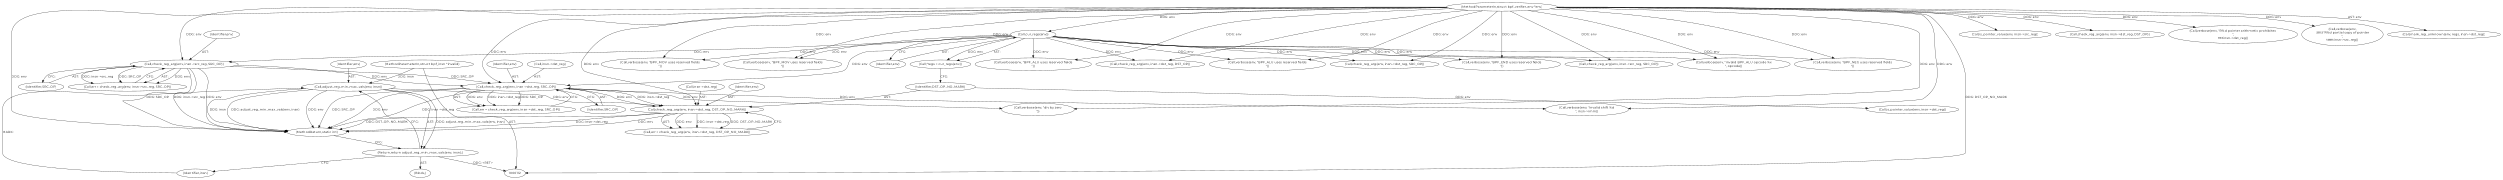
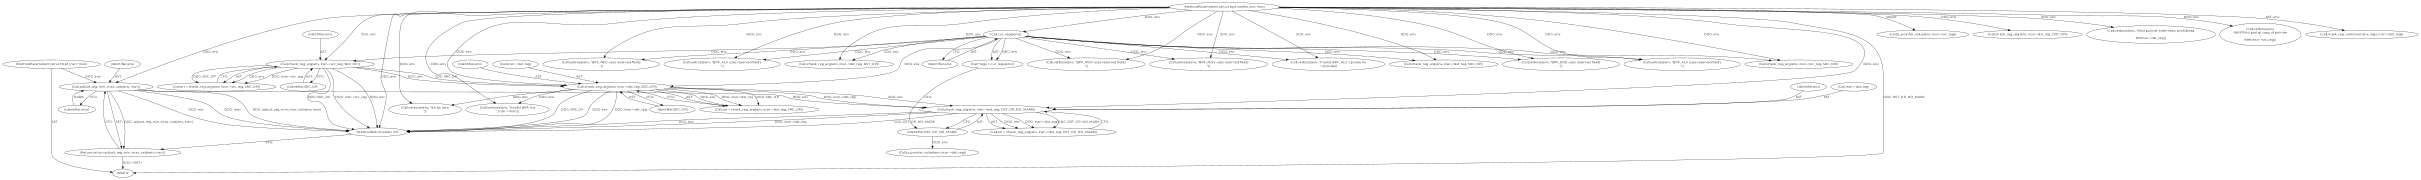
none -> (373, 15)
(1976, 17) -> (1892, 17)
(422, 64) -> (52, 64)
none -> (962, 121)
(300, 164) -> (89, 96)
(420, 173) -> none
